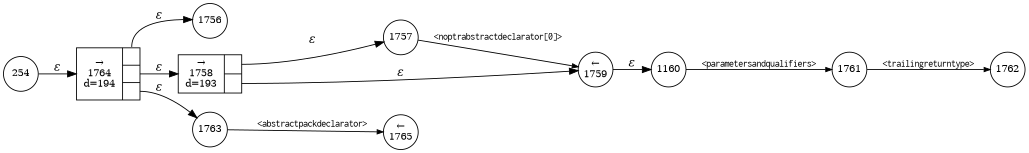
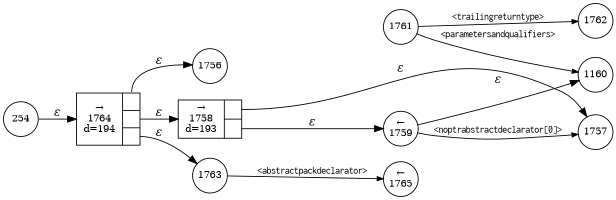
(495, 53) -> (495, 139)
(756, 70) -> (494, 56)
